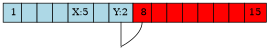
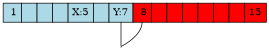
(121, 12) -> (121, 12)
